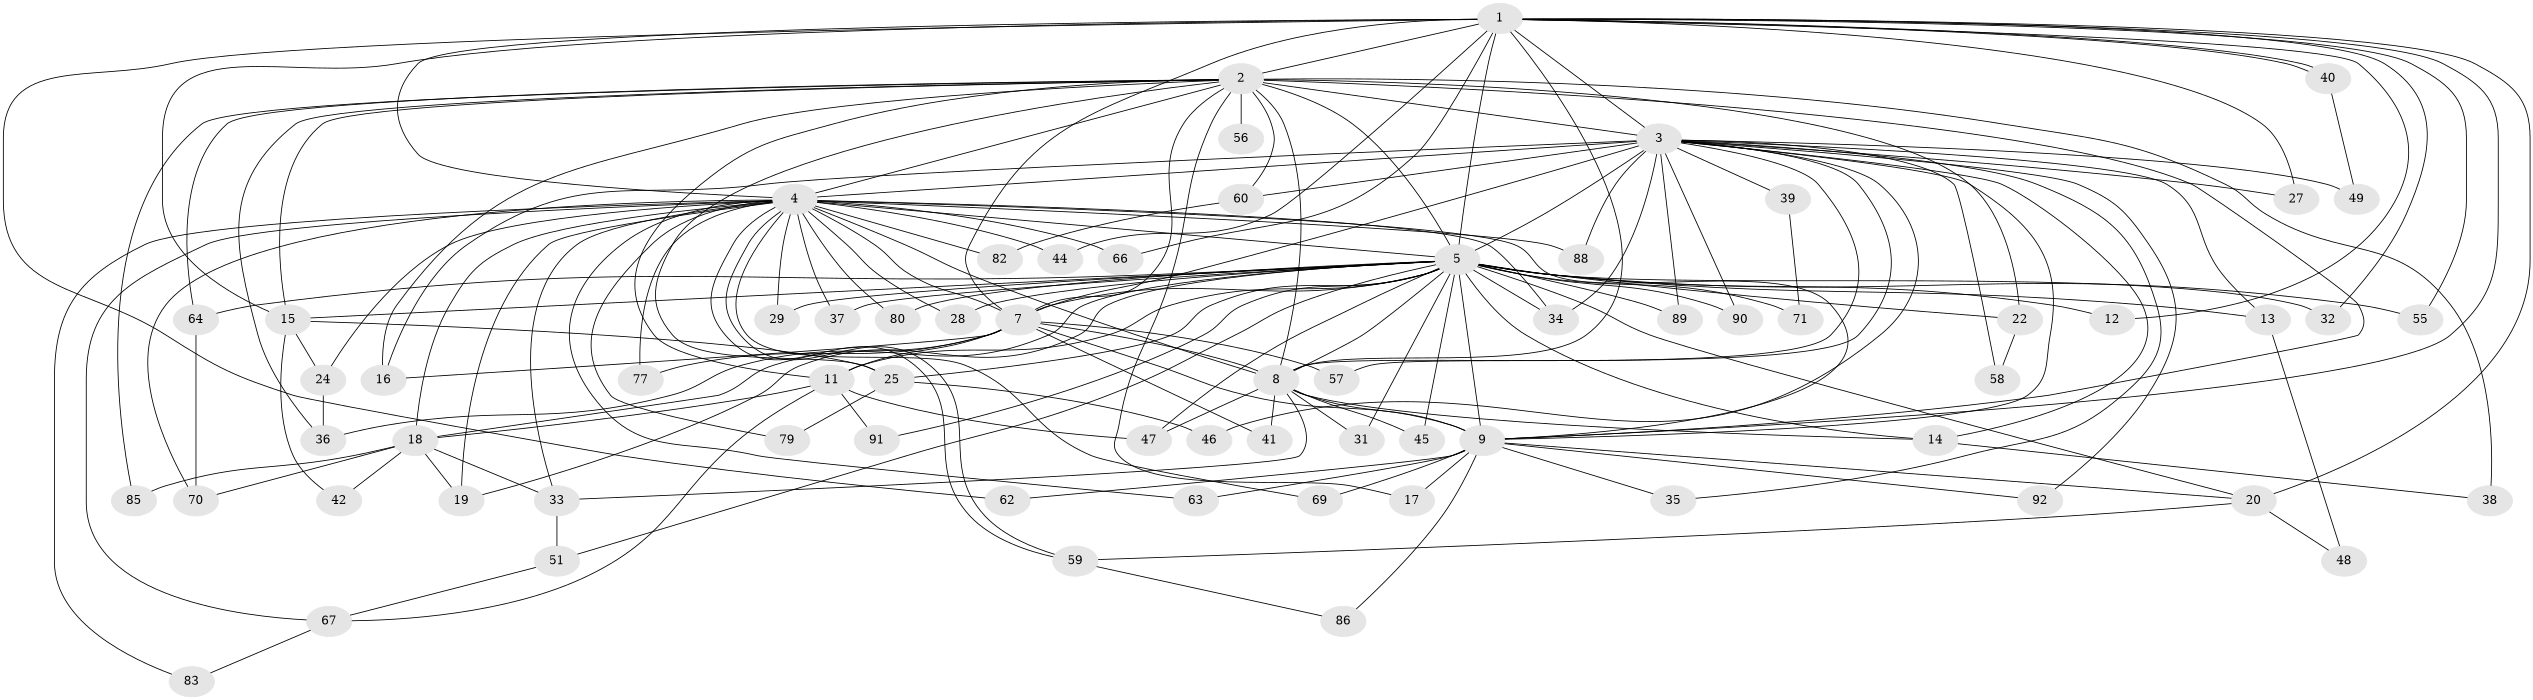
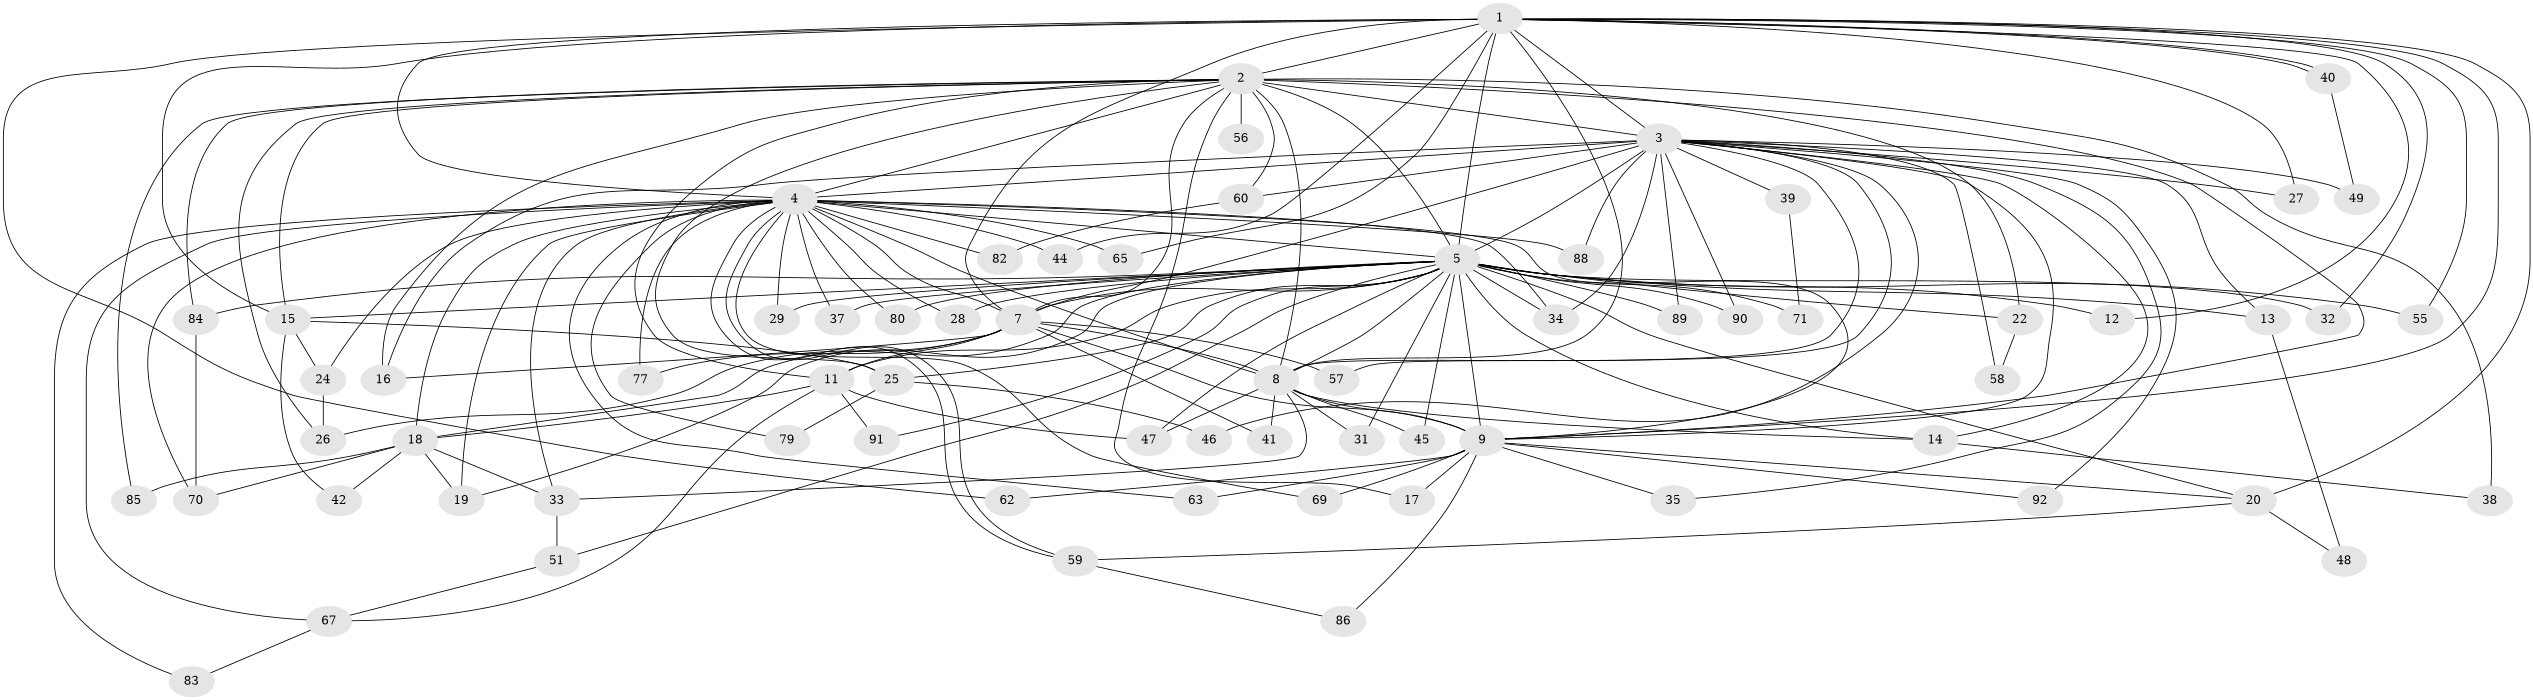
(1121, 260) -> (1121, 260)
(196, 320) -> (196, 320)
(323, 441) -> (323, 441)
